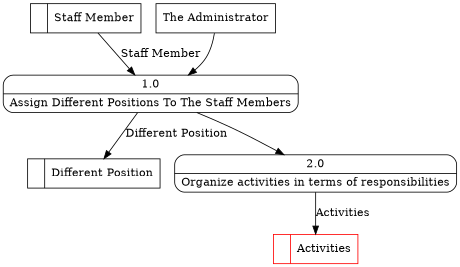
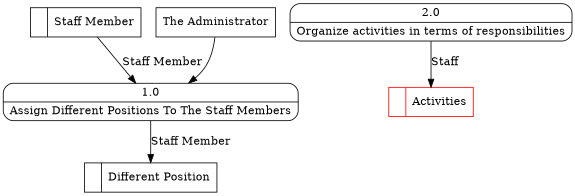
(237, 131) -> none
(177, 134) -> (191, 142)
(343, 213) -> (445, 62)
